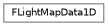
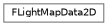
(54, 13) -> (54, 13)
